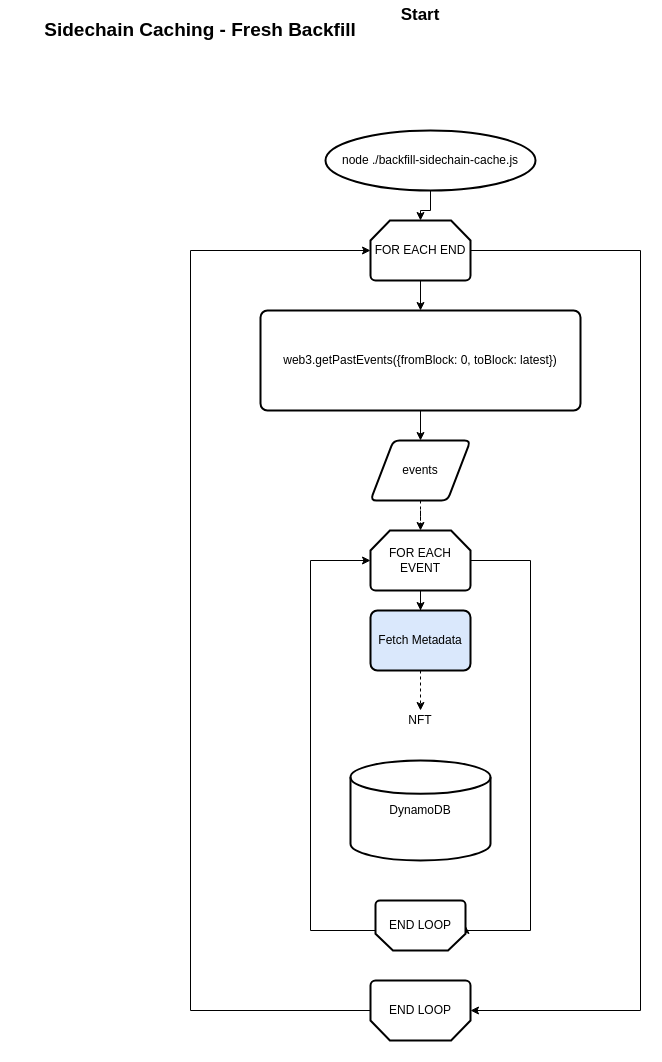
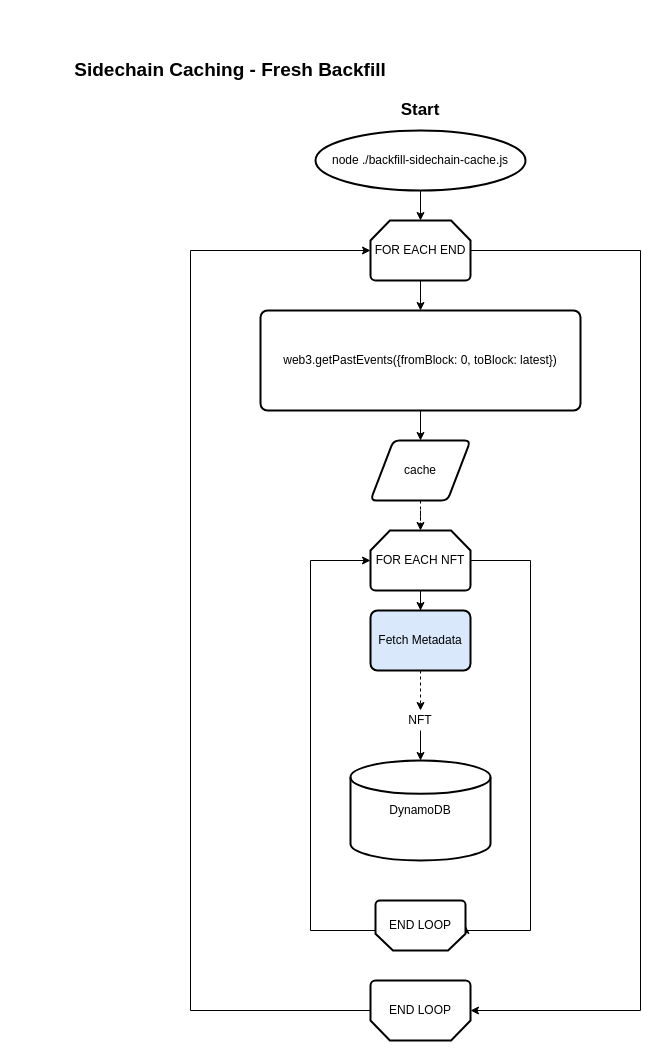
(421, 16) -> (421, 111)
(201, 31) -> (231, 71)
(431, 161) -> (421, 161)
(421, 471) -> (421, 471)
(421, 561) -> (421, 561)
none -> (421, 750)
